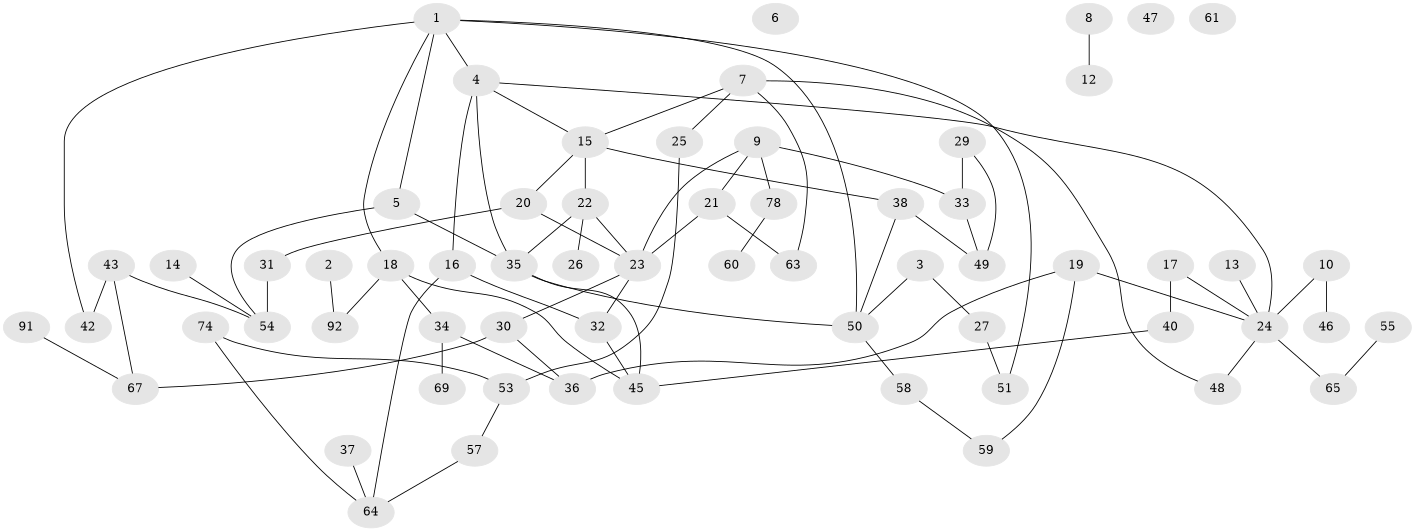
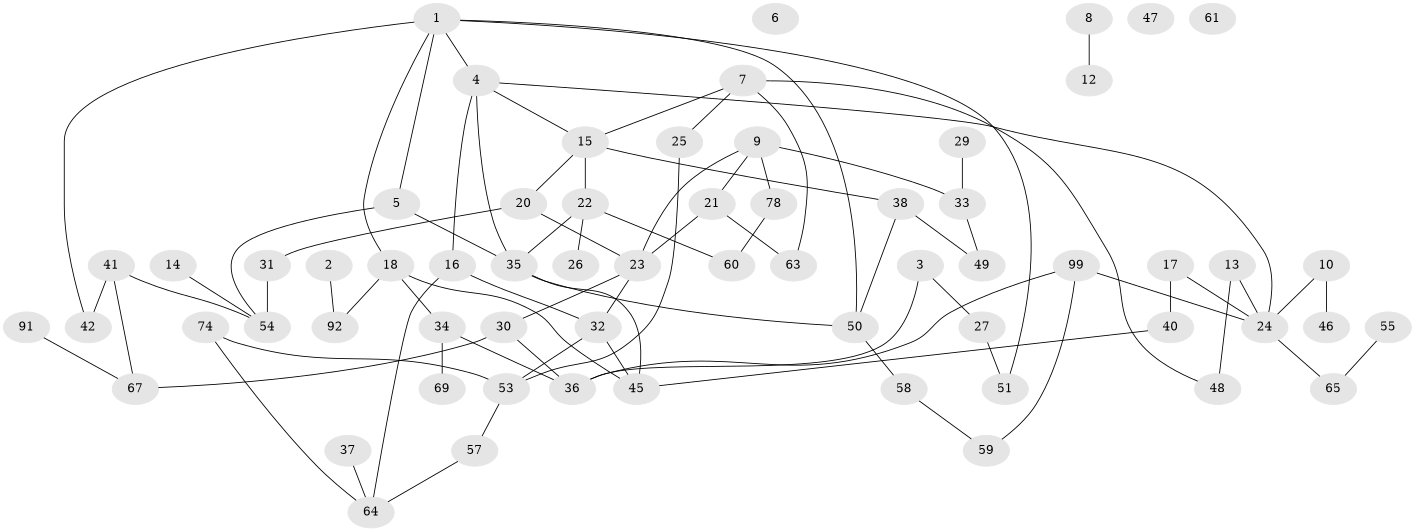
(995, 201) -> none
(611, 235) -> (659, 235)
(111, 266) -> (111, 266)
(1076, 266) -> (1076, 266)
(888, 296) -> (700, 367)
none -> (552, 358)
(1241, 358) -> (1225, 327)
